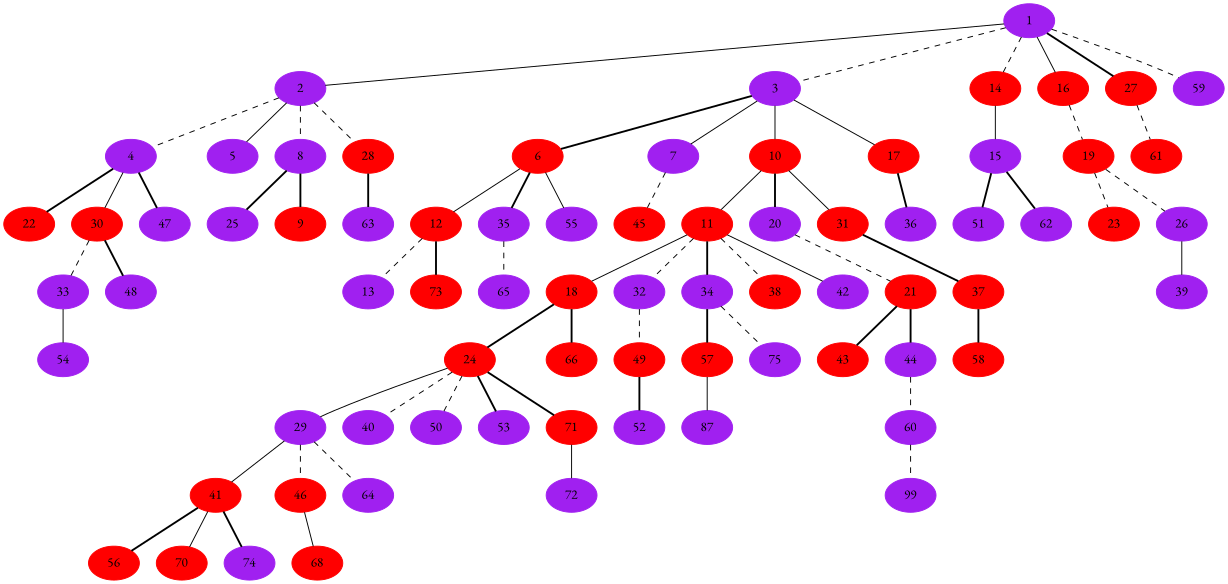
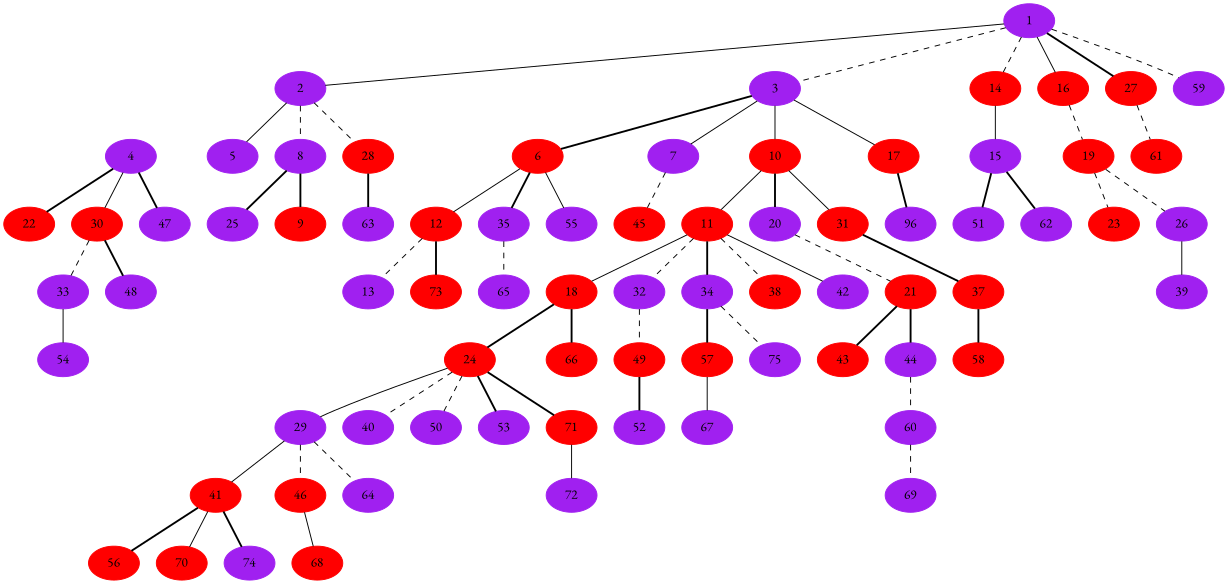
(216, 122) -> none
(911, 224) -> (911, 224)
(707, 428) -> (707, 428)
(911, 495) -> (911, 495)
